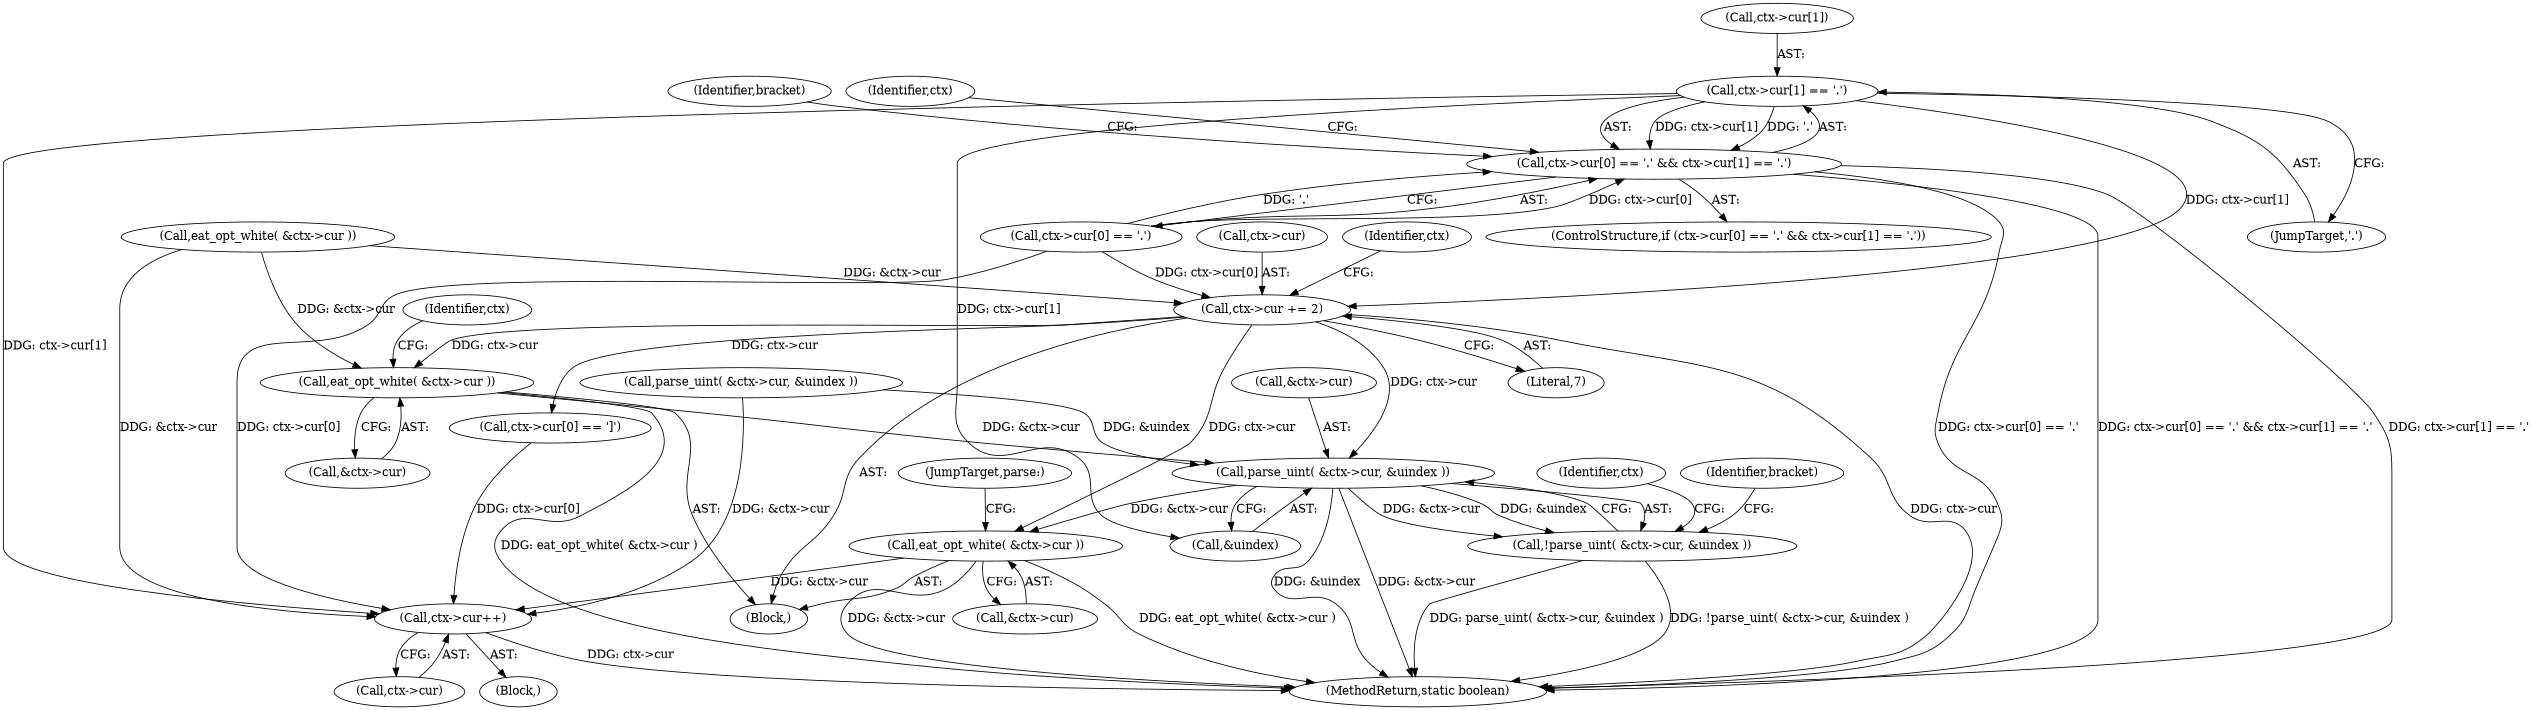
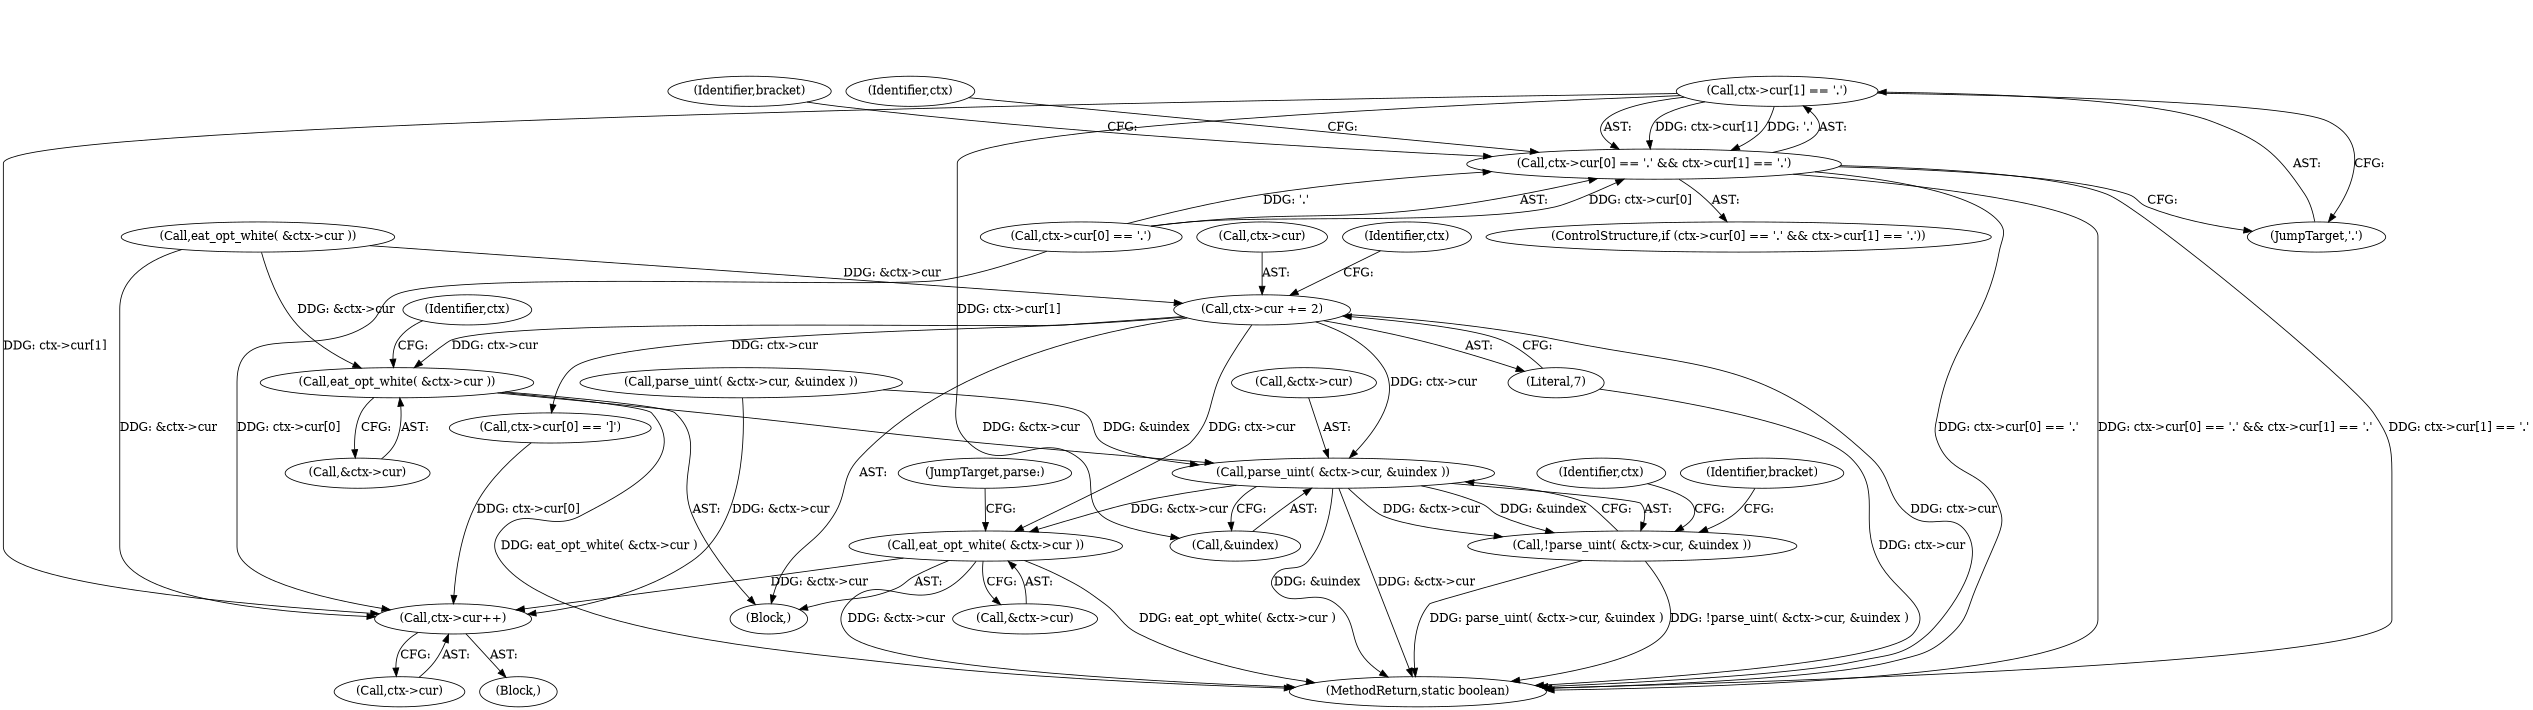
(1777, 18) -> none
(1359, 201) -> (2107, 189)
(1955, 265) -> none
(1150, 278) -> none
(1481, 346) -> (1481, 346)
(1539, 346) -> (1539, 346)
(881, 683) -> (1908, 596)
